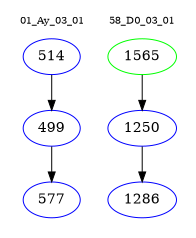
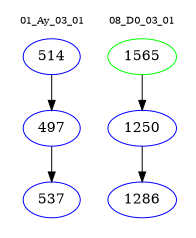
(142, 21) -> (142, 21)
(52, 128) -> (52, 128)
(52, 200) -> (52, 200)
